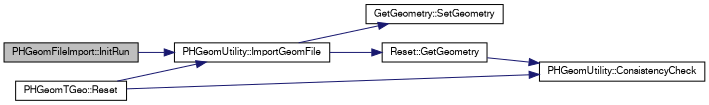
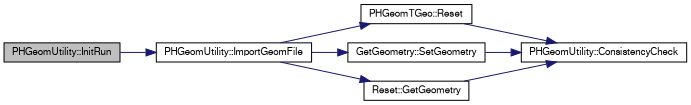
(71, 52) -> (62, 52)
none -> (498, 52)
(157, 73) -> (320, 34)
